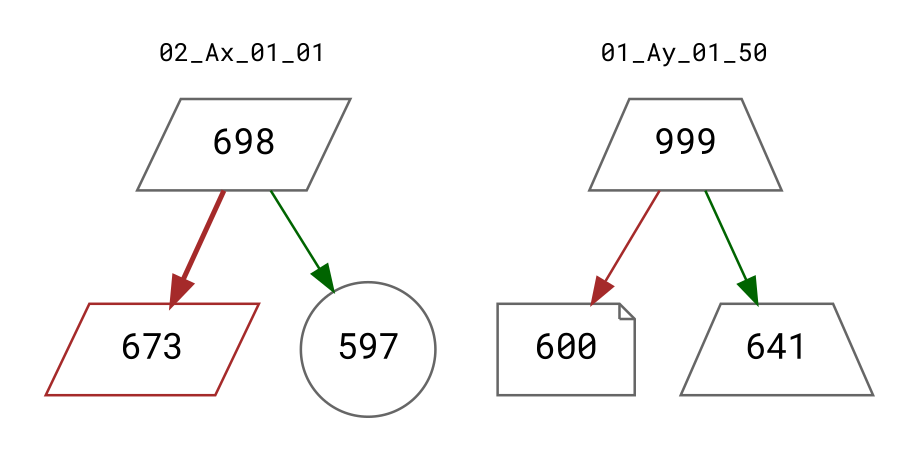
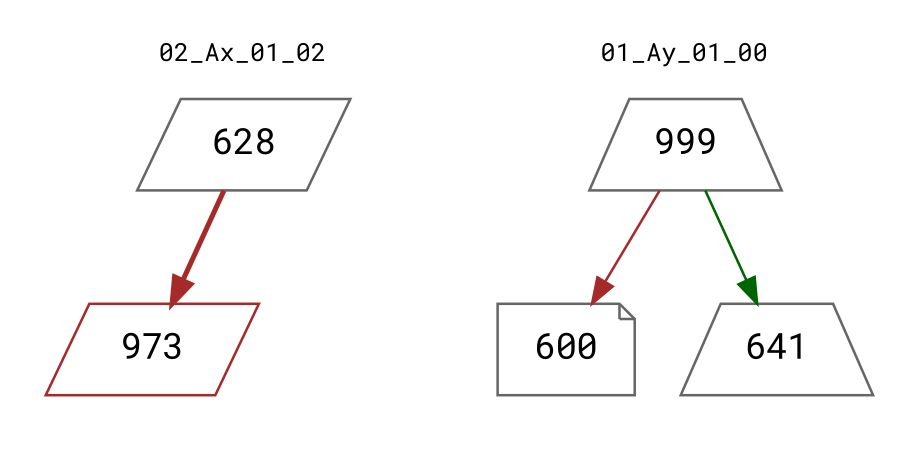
(244, 55) -> (244, 55)
(686, 55) -> (686, 55)
(244, 145) -> (244, 145)
(152, 349) -> (152, 349)
(368, 349) -> none
